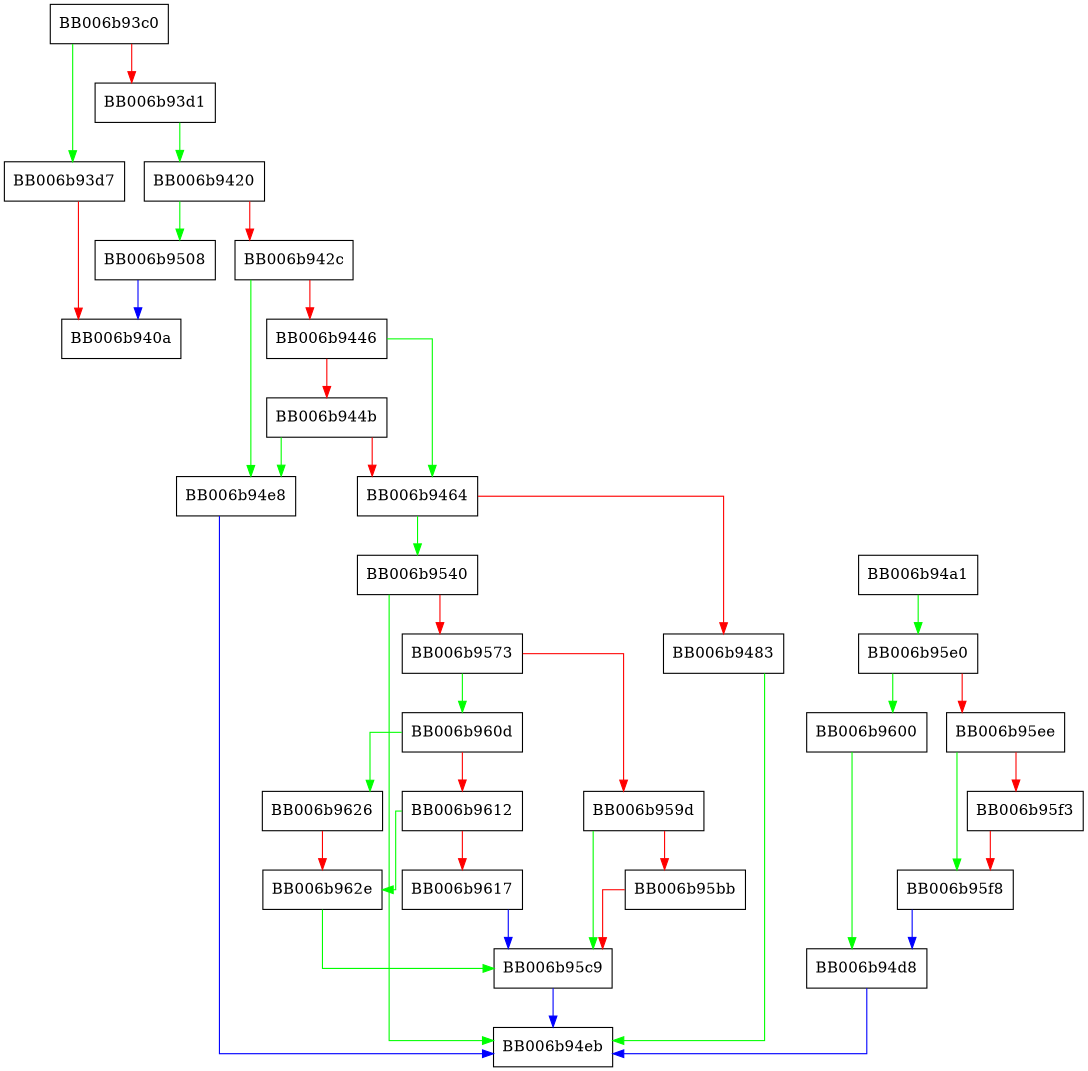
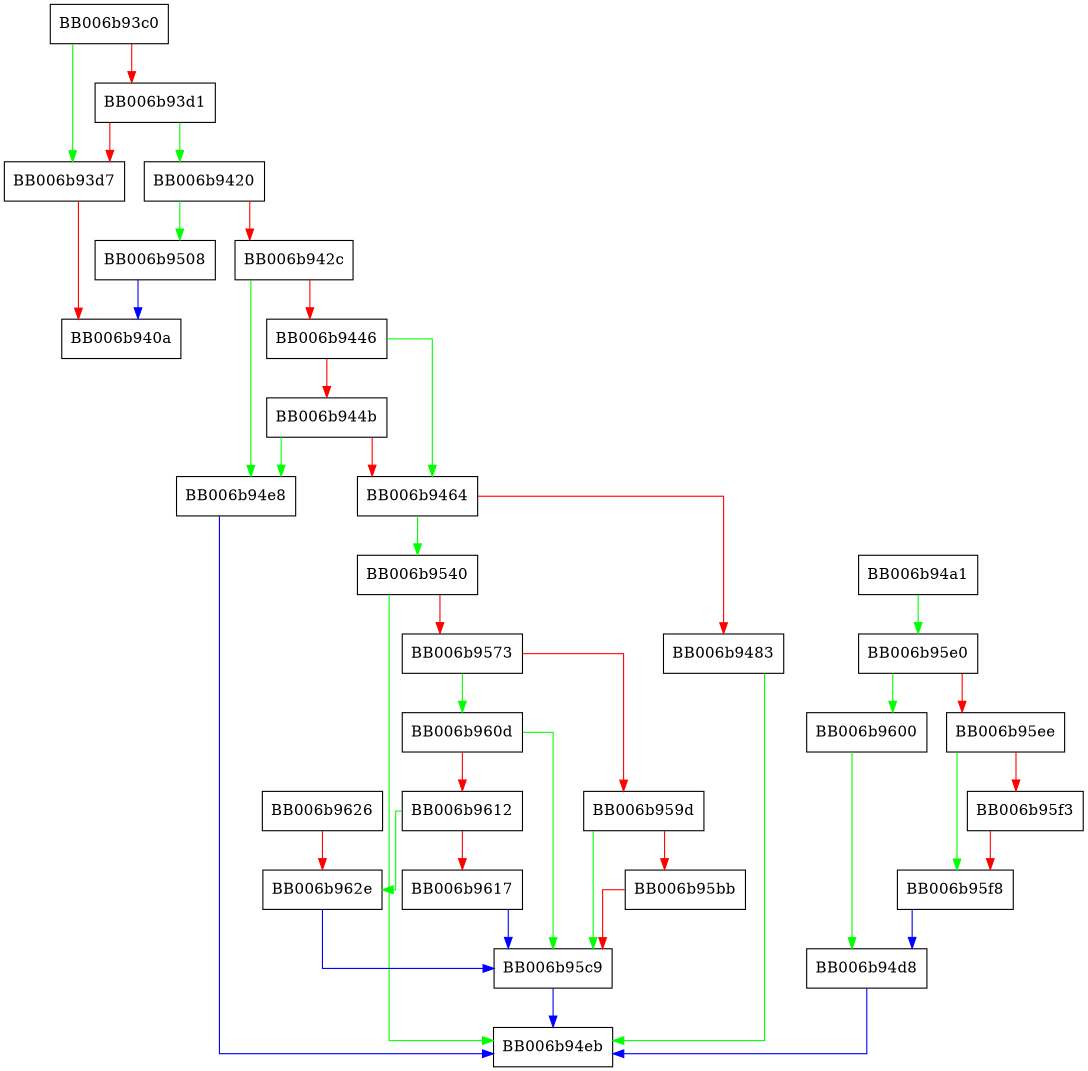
none -> (110, 137)
(370, 740) -> (553, 820)
(373, 968) -> (373, 968)
